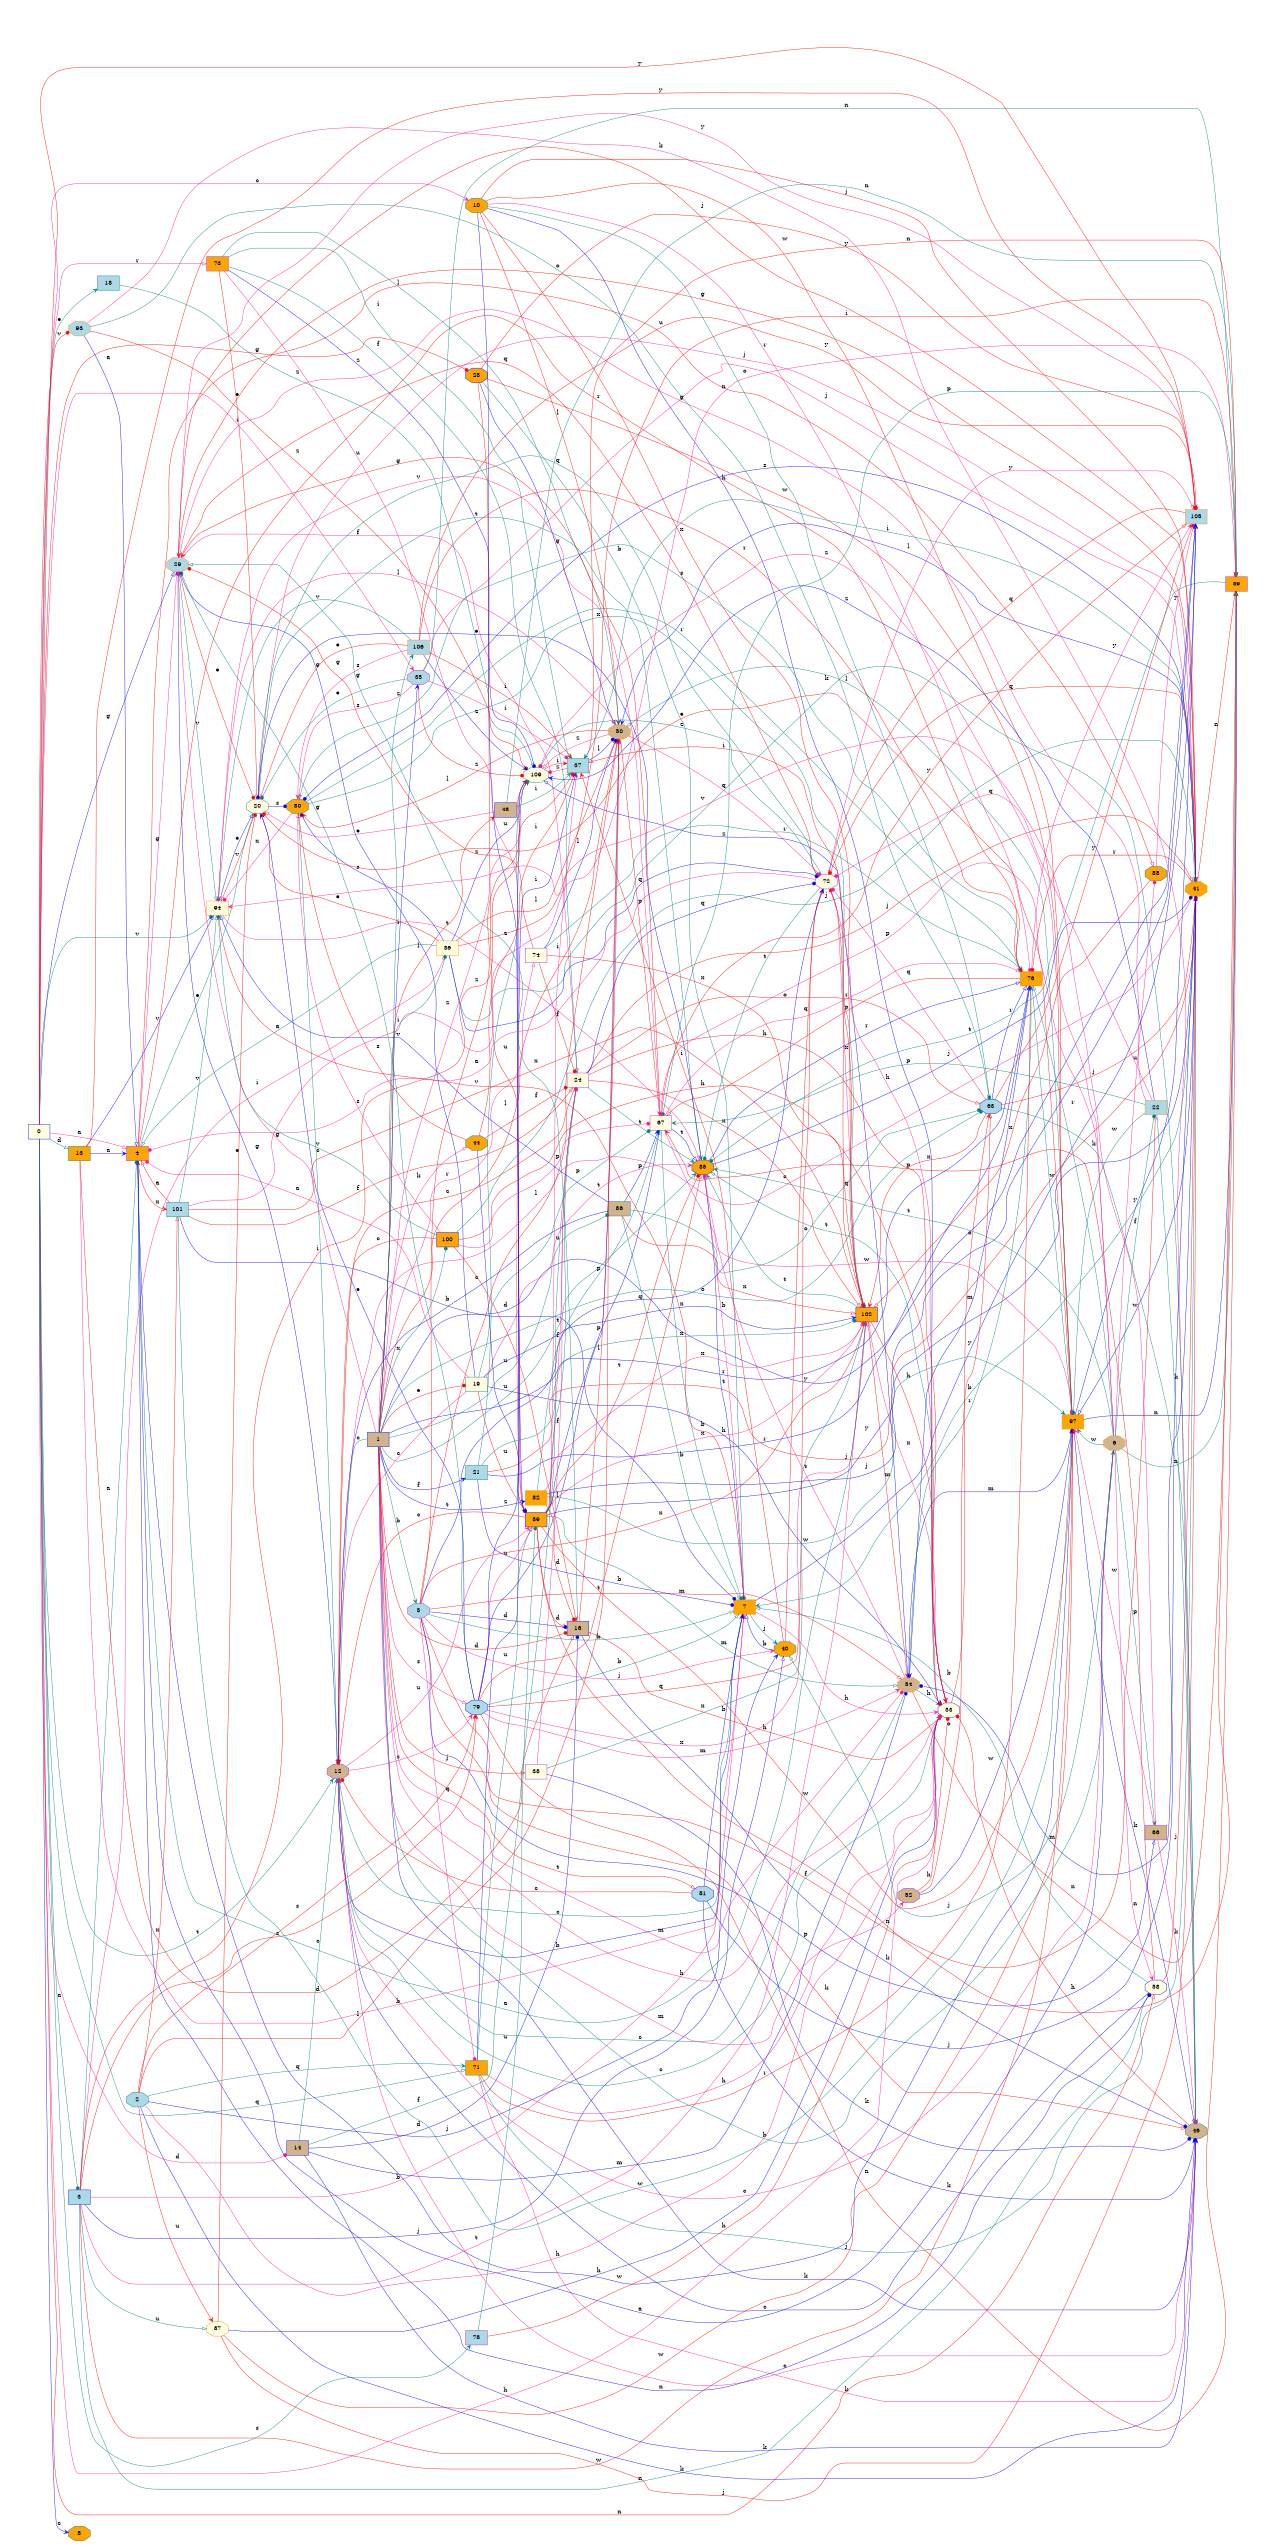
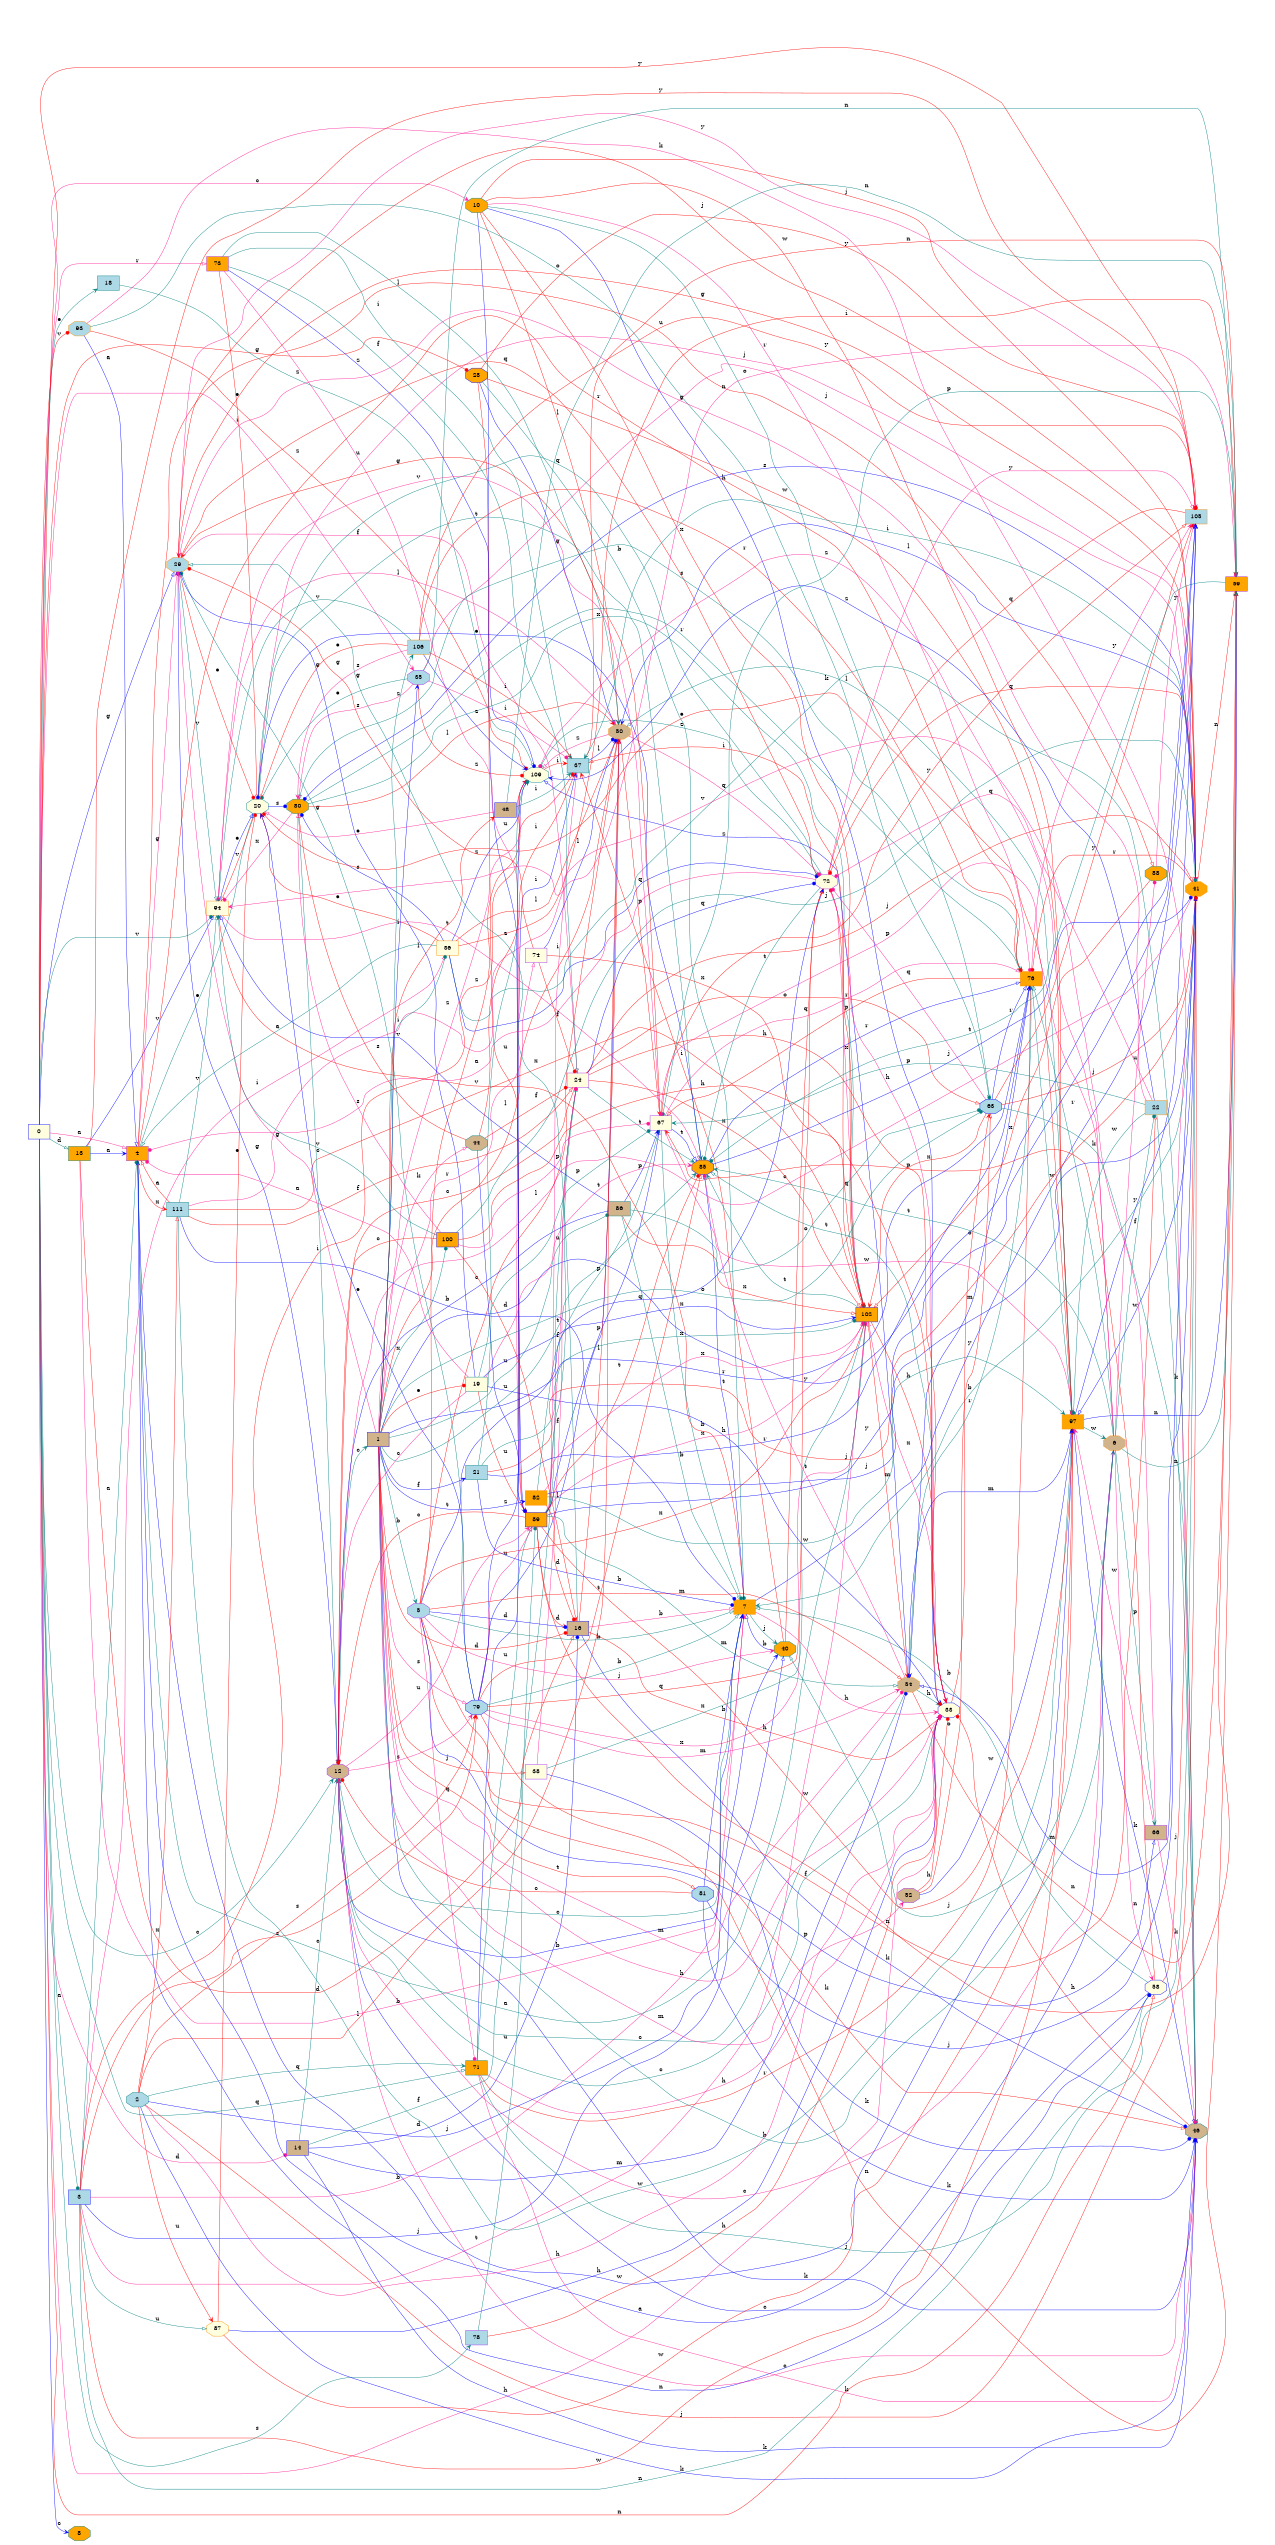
(560, 770) -> none
(456, 783) -> (455, 738)
(763, 831) -> none
(476, 1143) -> (476, 1143)
(178, 1210) -> (178, 1210)
(729, 1385) -> (659, 1618)
(1090, 1442) -> (1093, 1432)
(1173, 1543) -> (1173, 1543)
(343, 1595) -> (342, 1605)
(198, 1932) -> (198, 1932)
(1127, 2164) -> (1122, 2128)
